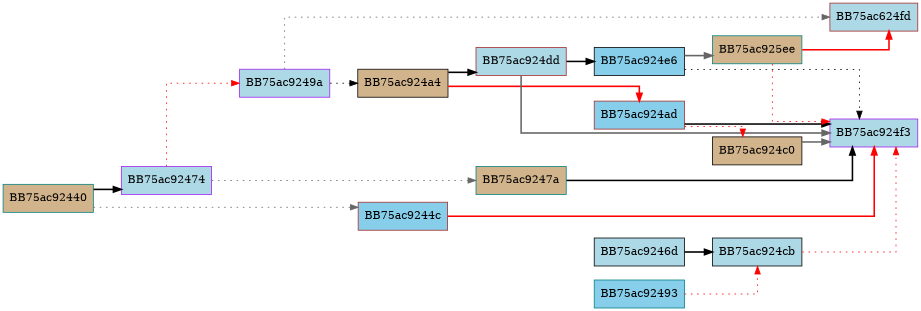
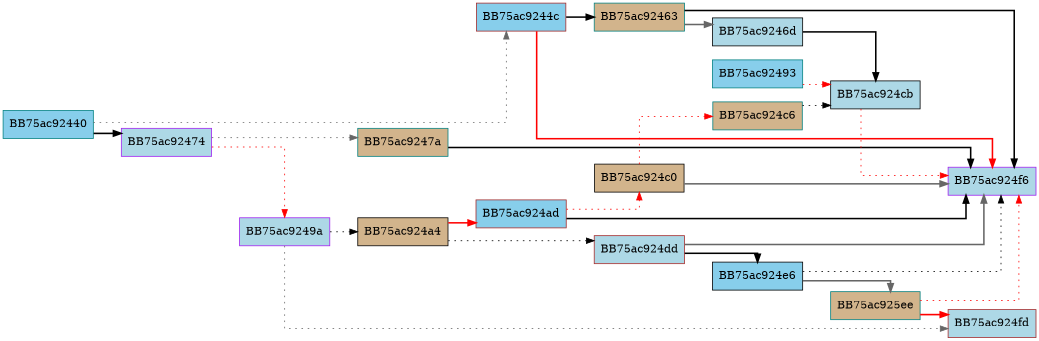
none -> (639, 17)
(874, 17) -> (992, 324)
(458, 72) -> (517, 241)
none -> (758, 116)
(874, 133) -> (992, 181)
(48, 198) -> (48, 124)
